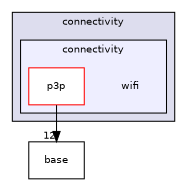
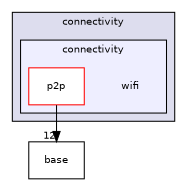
(57, 86) -> (57, 86)
